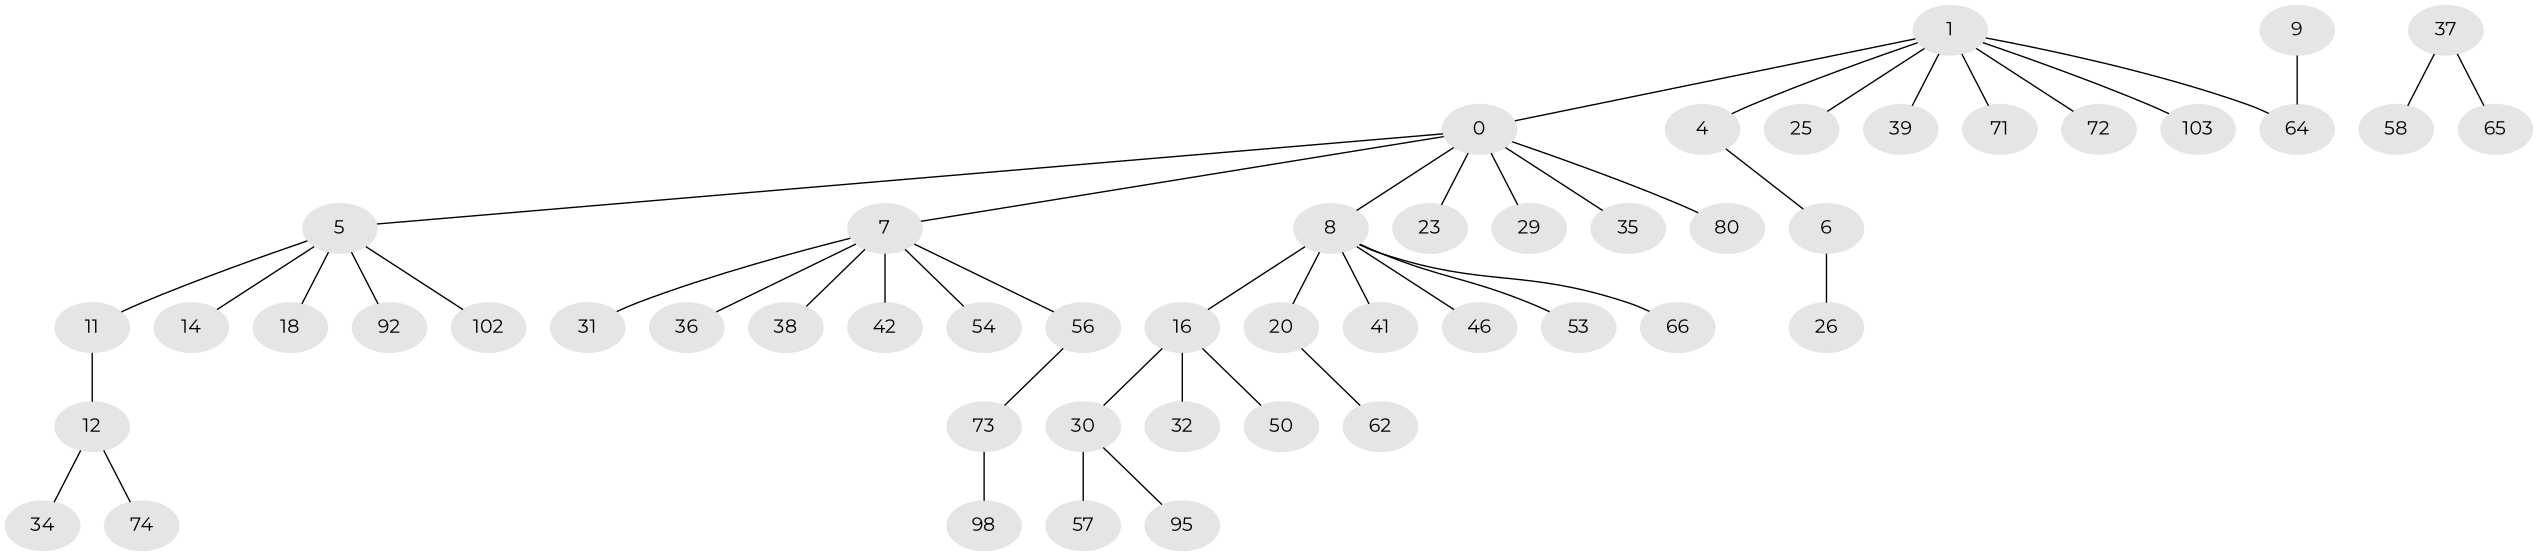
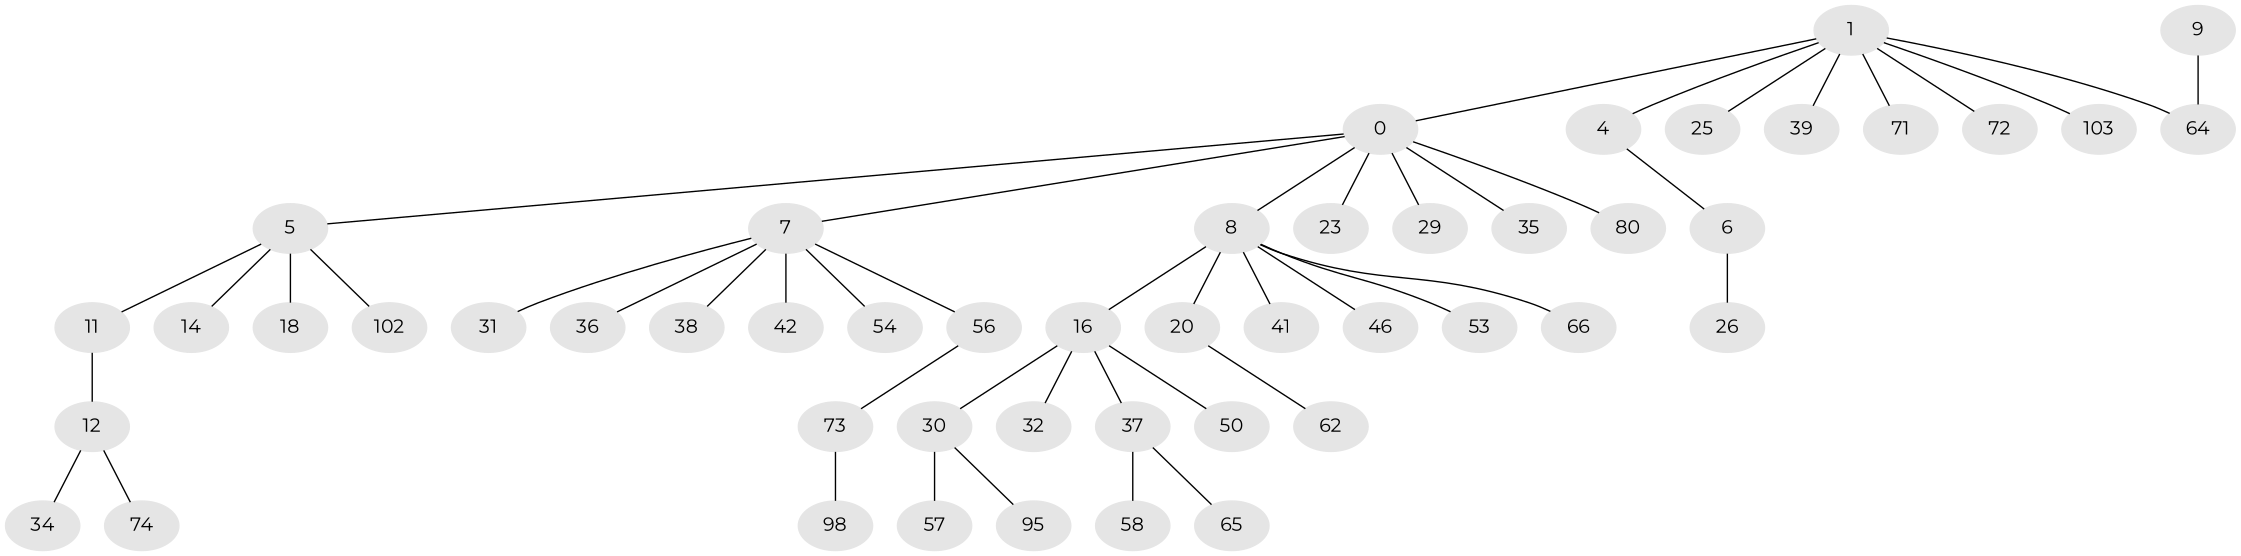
(390, 328) -> none
none -> (1108, 377)
